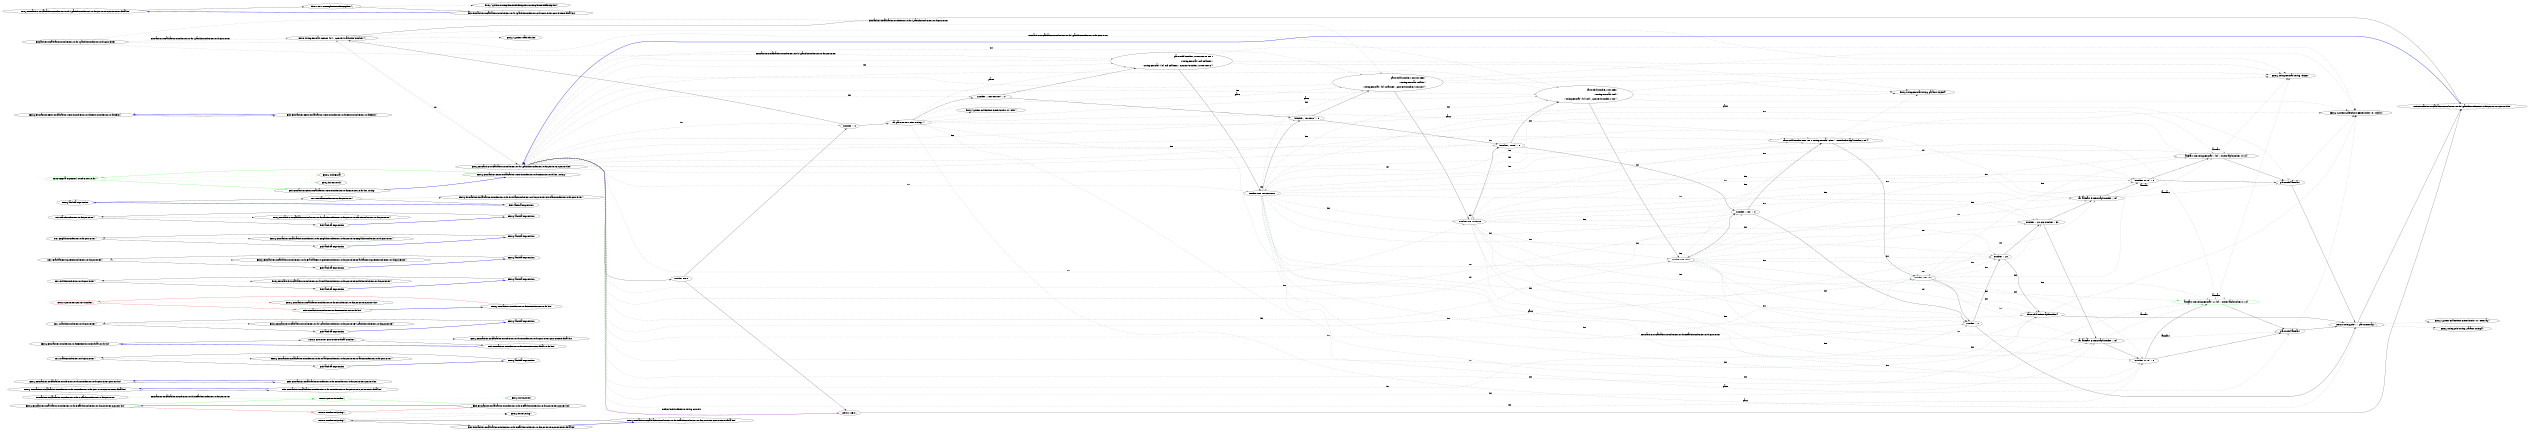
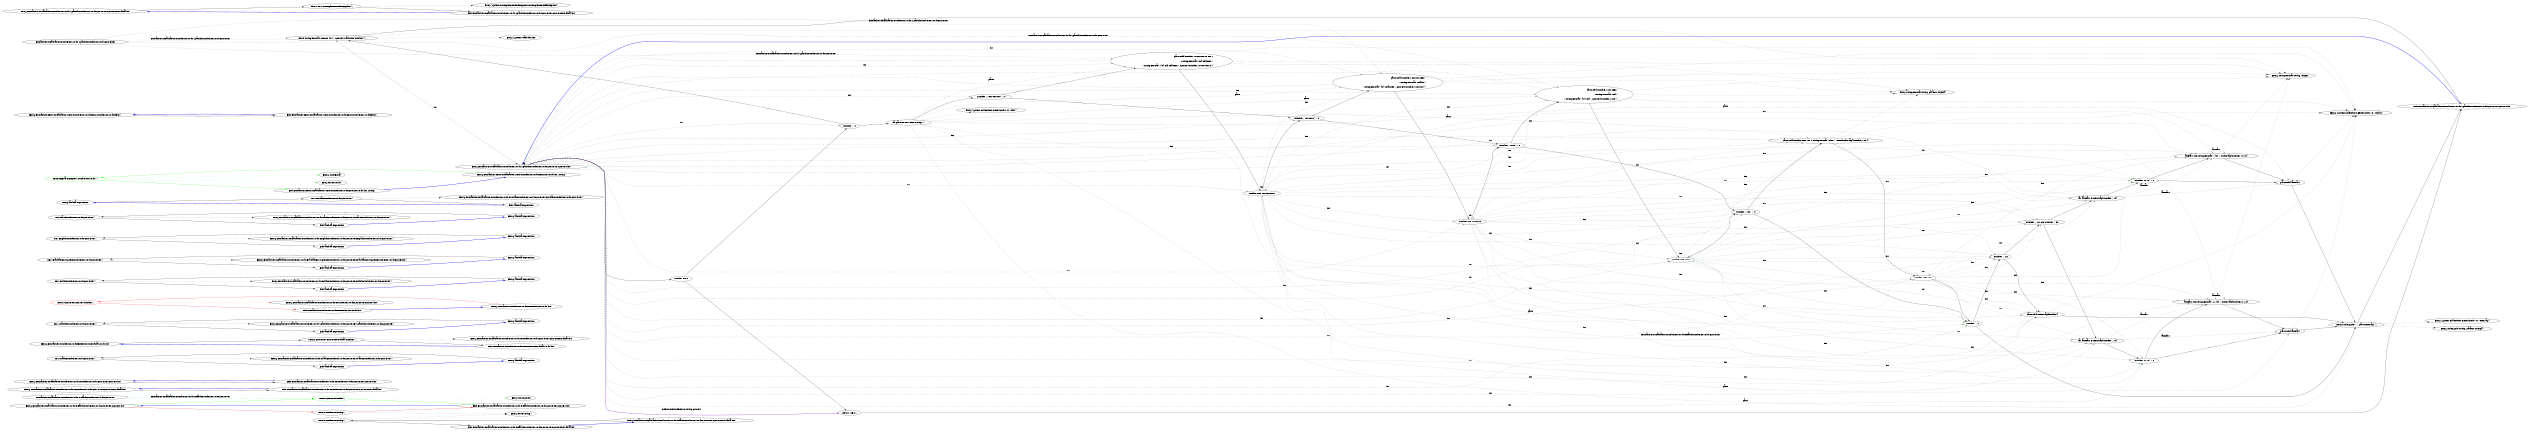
(2216, 302) -> (2216, 302)
